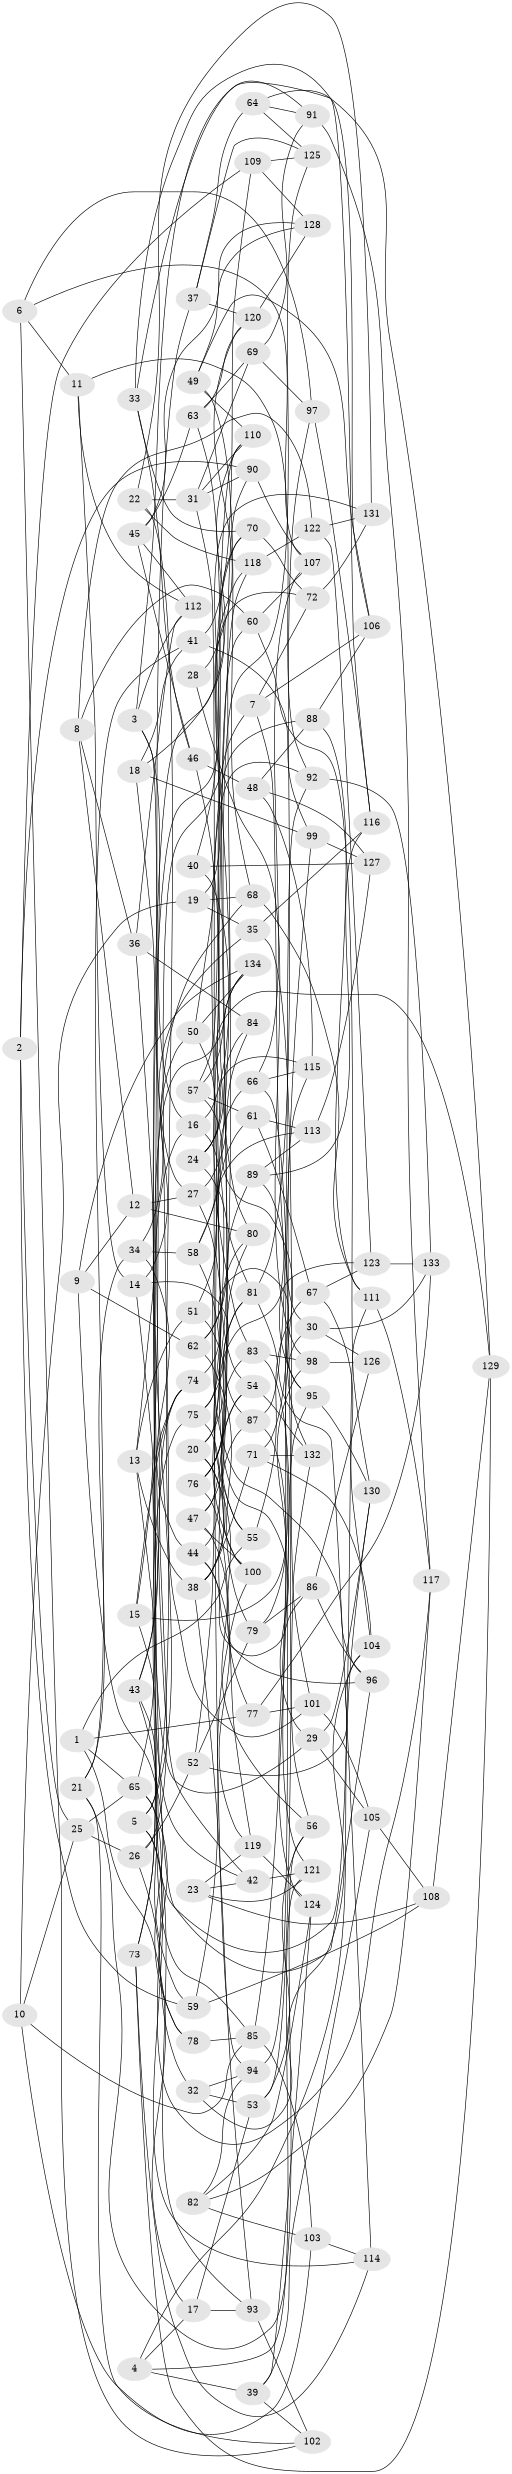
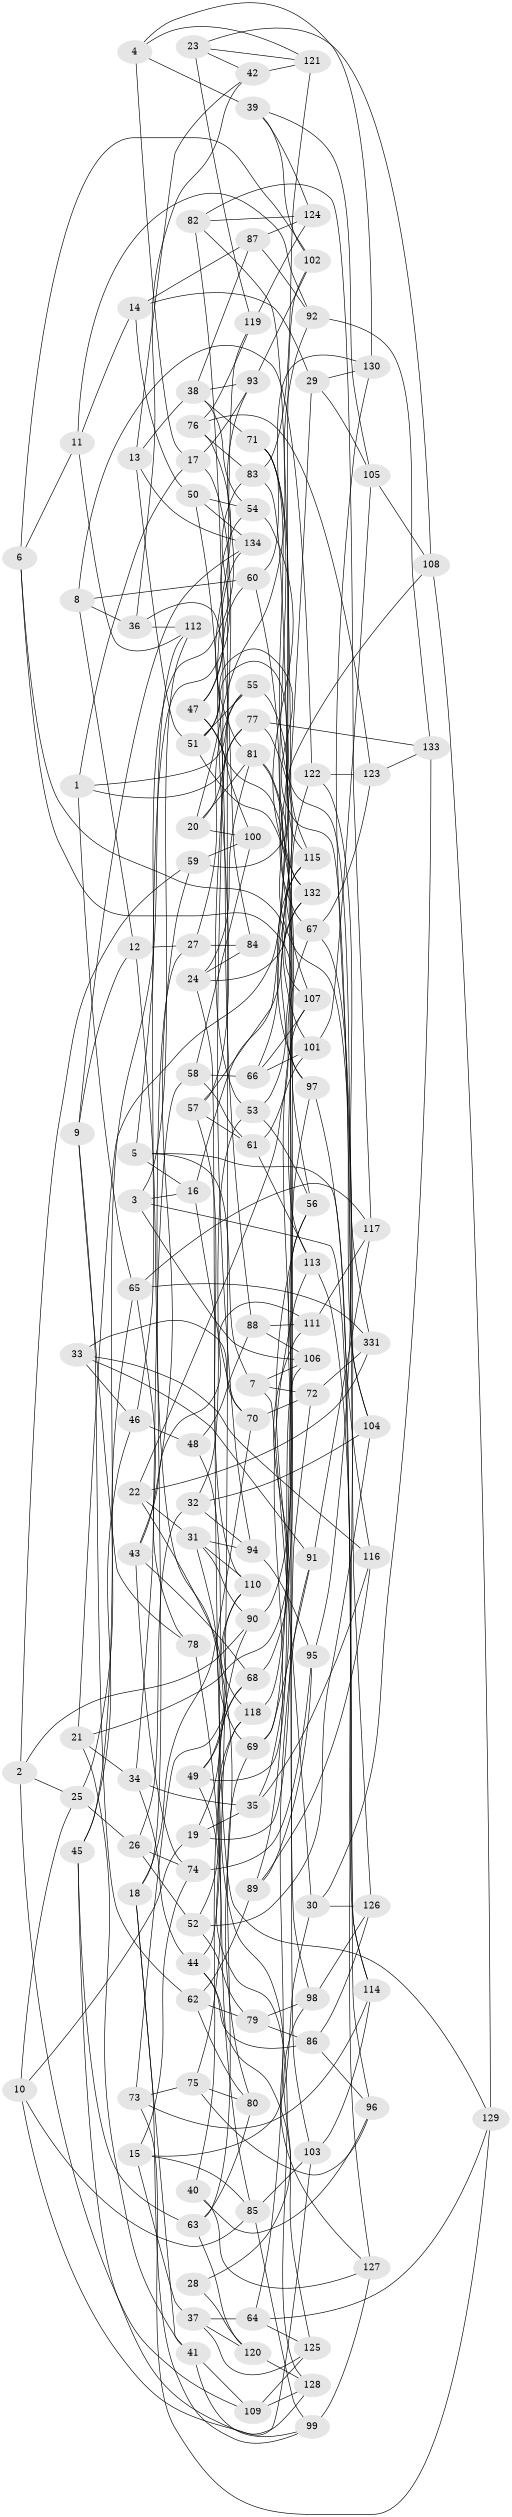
(372, 514) -> (372, 1343)
none -> (331, 846)
(300, 904) -> (262, 663)
